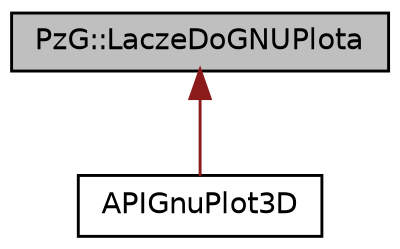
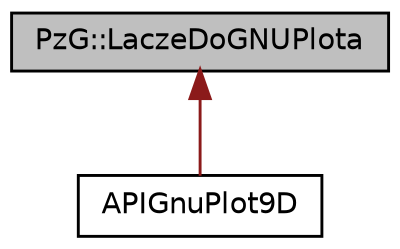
(200, 206) -> (200, 206)
